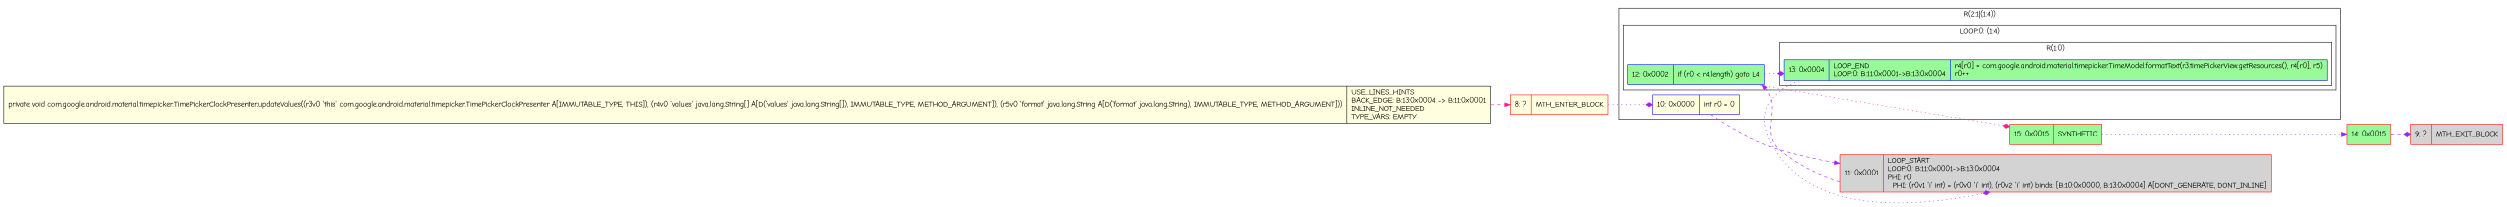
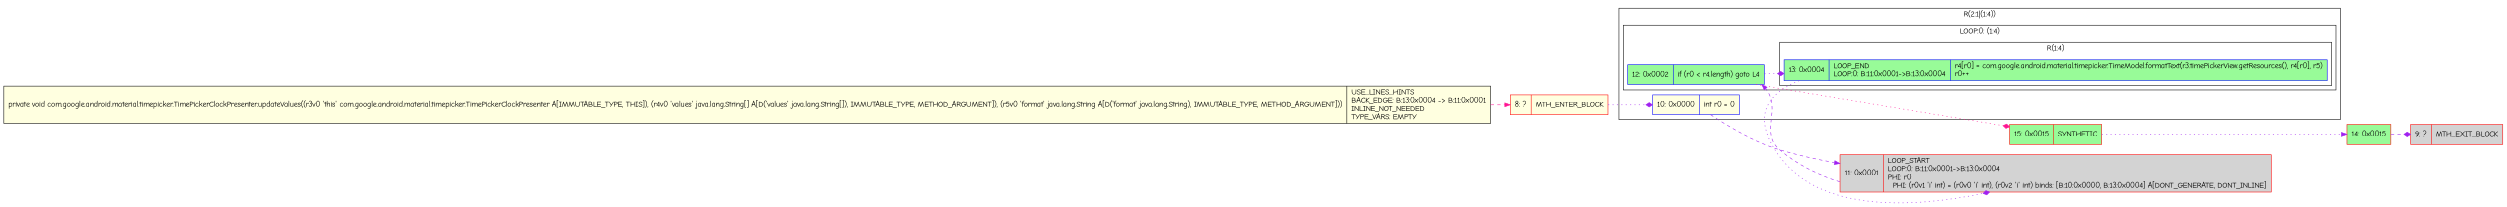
(2056, 49) -> (2056, 49)
